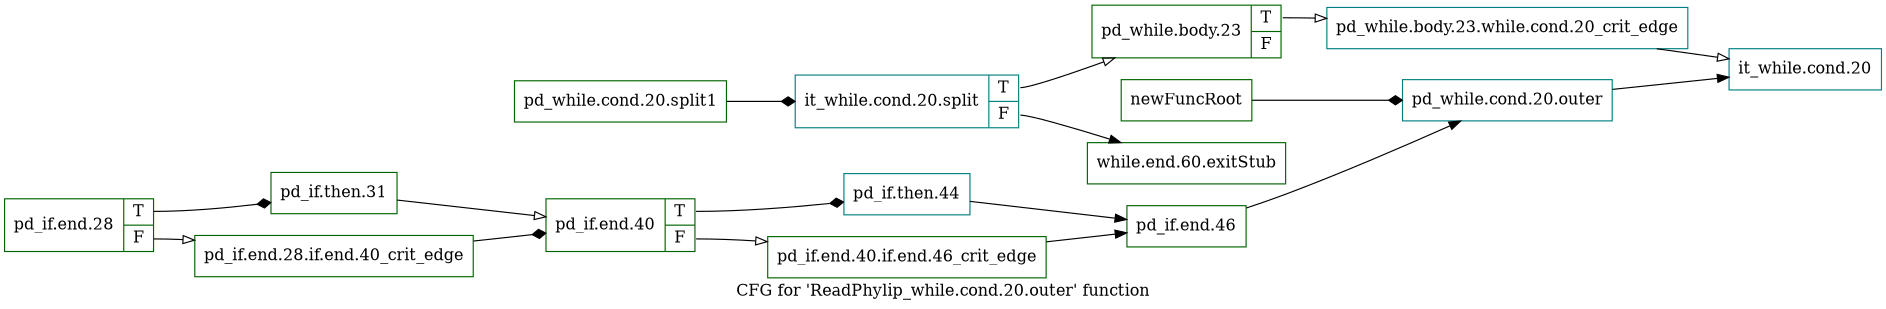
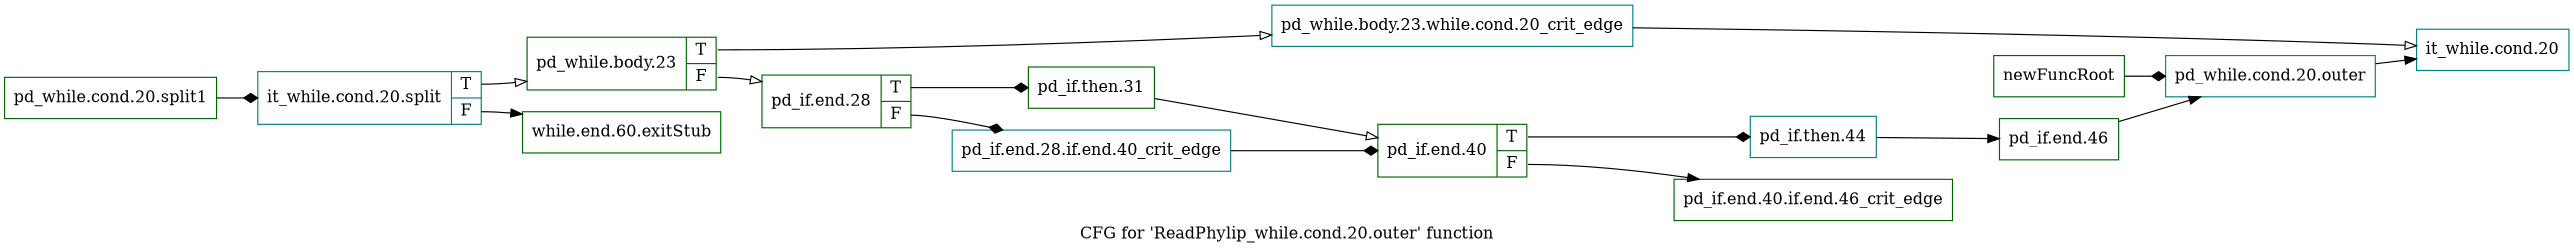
none -> (734, 78)
(1081, 238) -> none
(168, 239) -> (950, 120)
(726, 239) -> (1608, 168)
(334, 256) -> (1091, 151)
